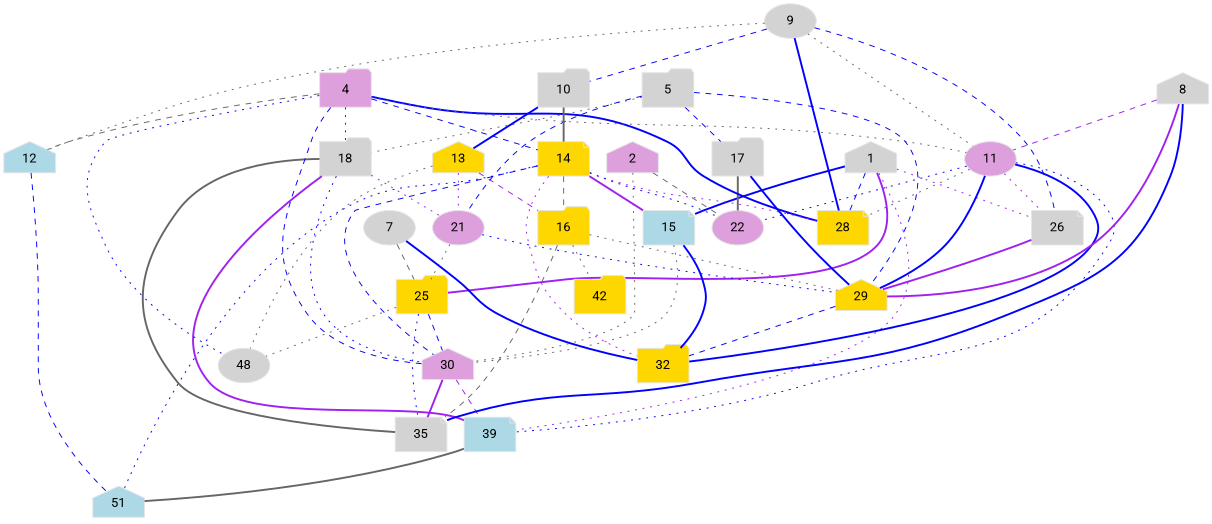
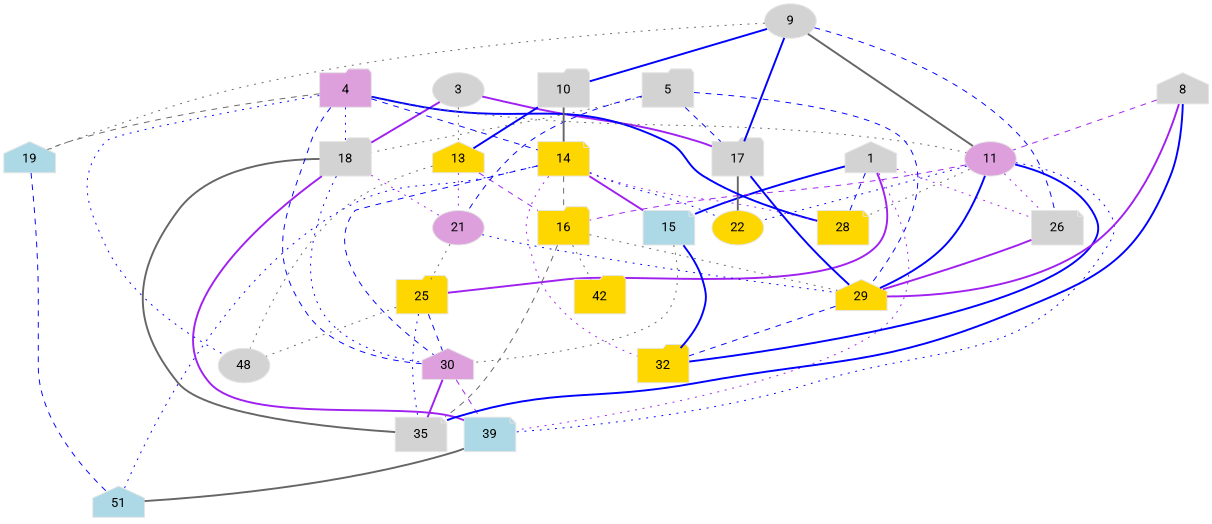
(678, 55) -> (678, 55)
none -> (458, 90)
(890, 90) -> (890, 90)
(817, 124) -> (764, 90)
(30, 159) -> (30, 159)
(633, 159) -> none
none -> (778, 192)
(389, 228) -> none
(738, 228) -> (738, 228)
